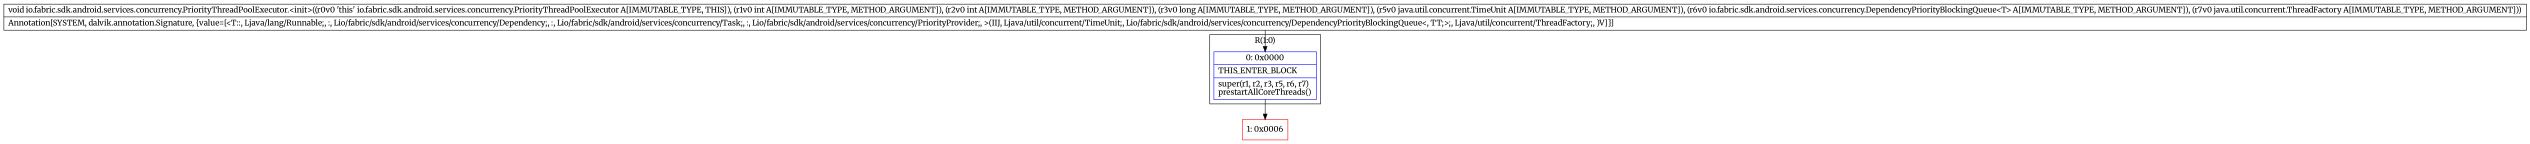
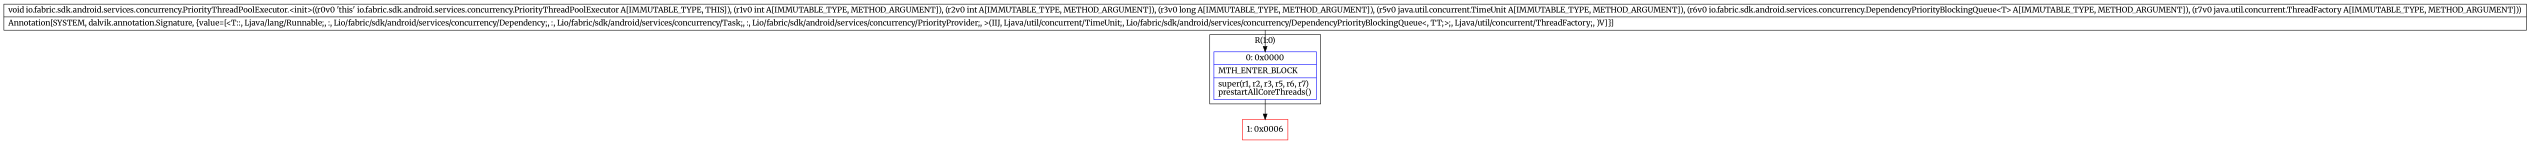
(1258, 71) -> (1258, 71)
